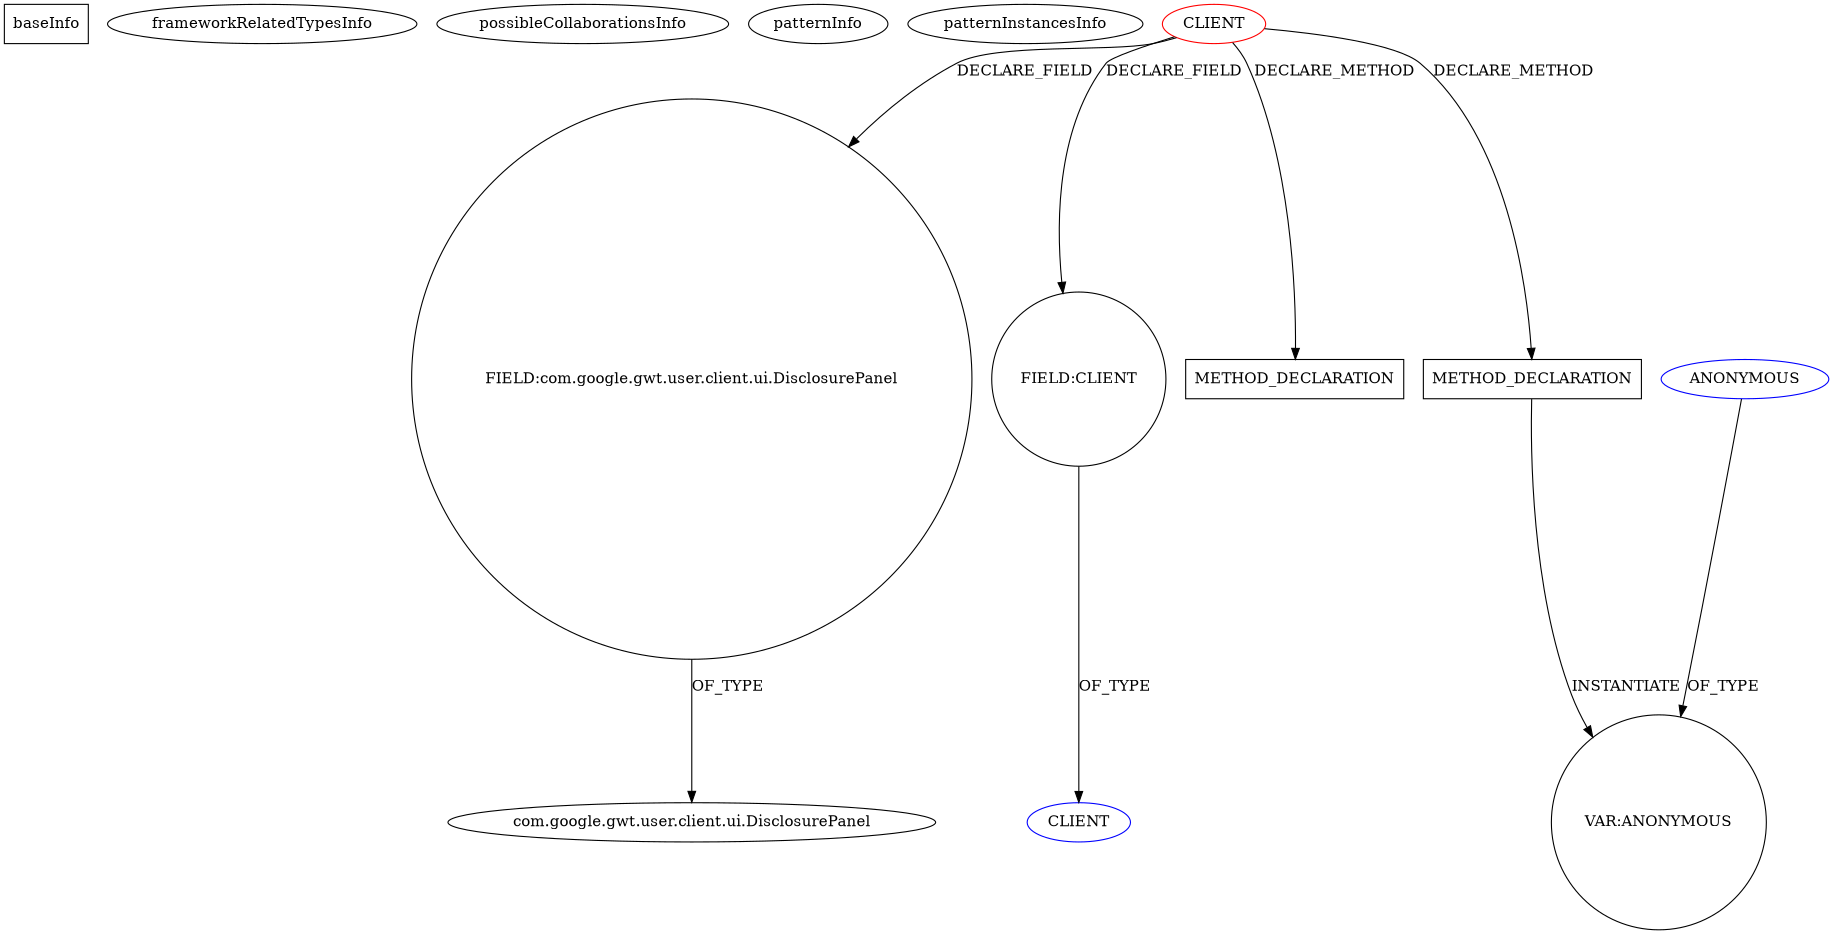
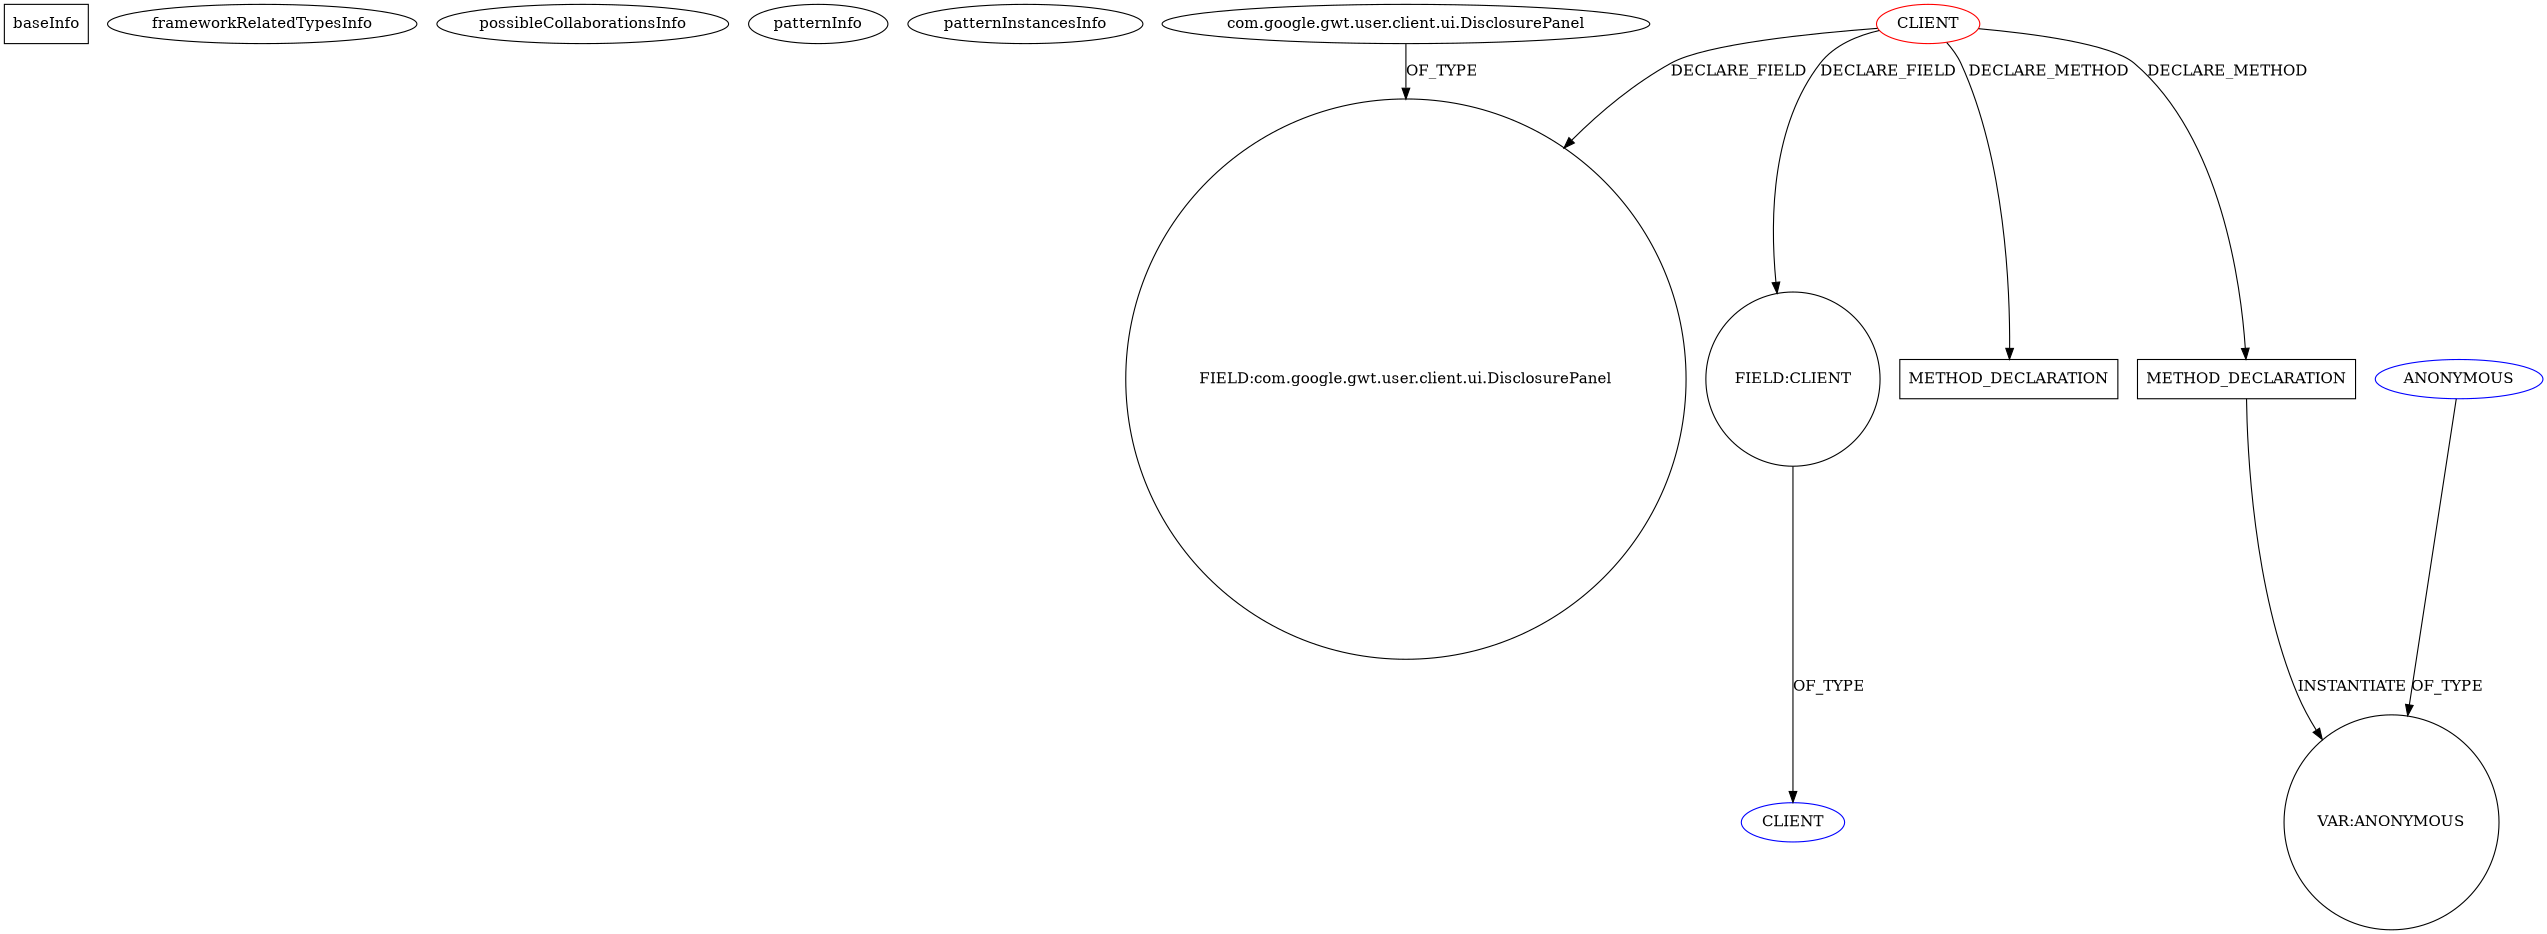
(692, 725) -> (1406, 66)
